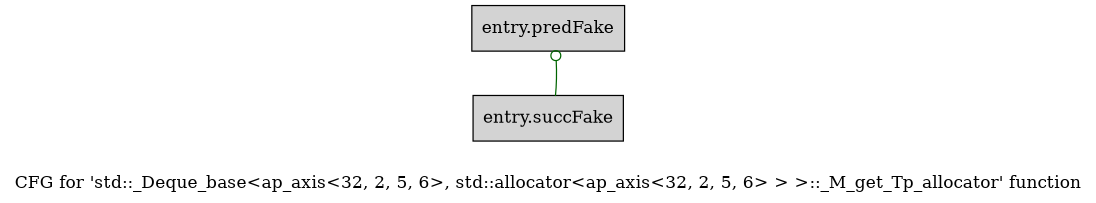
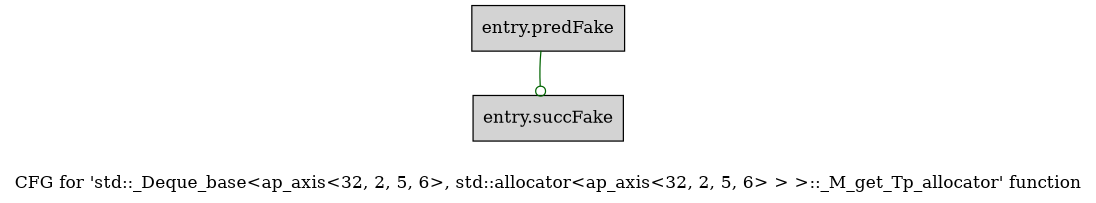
(556, 78) -> (540, 68)
